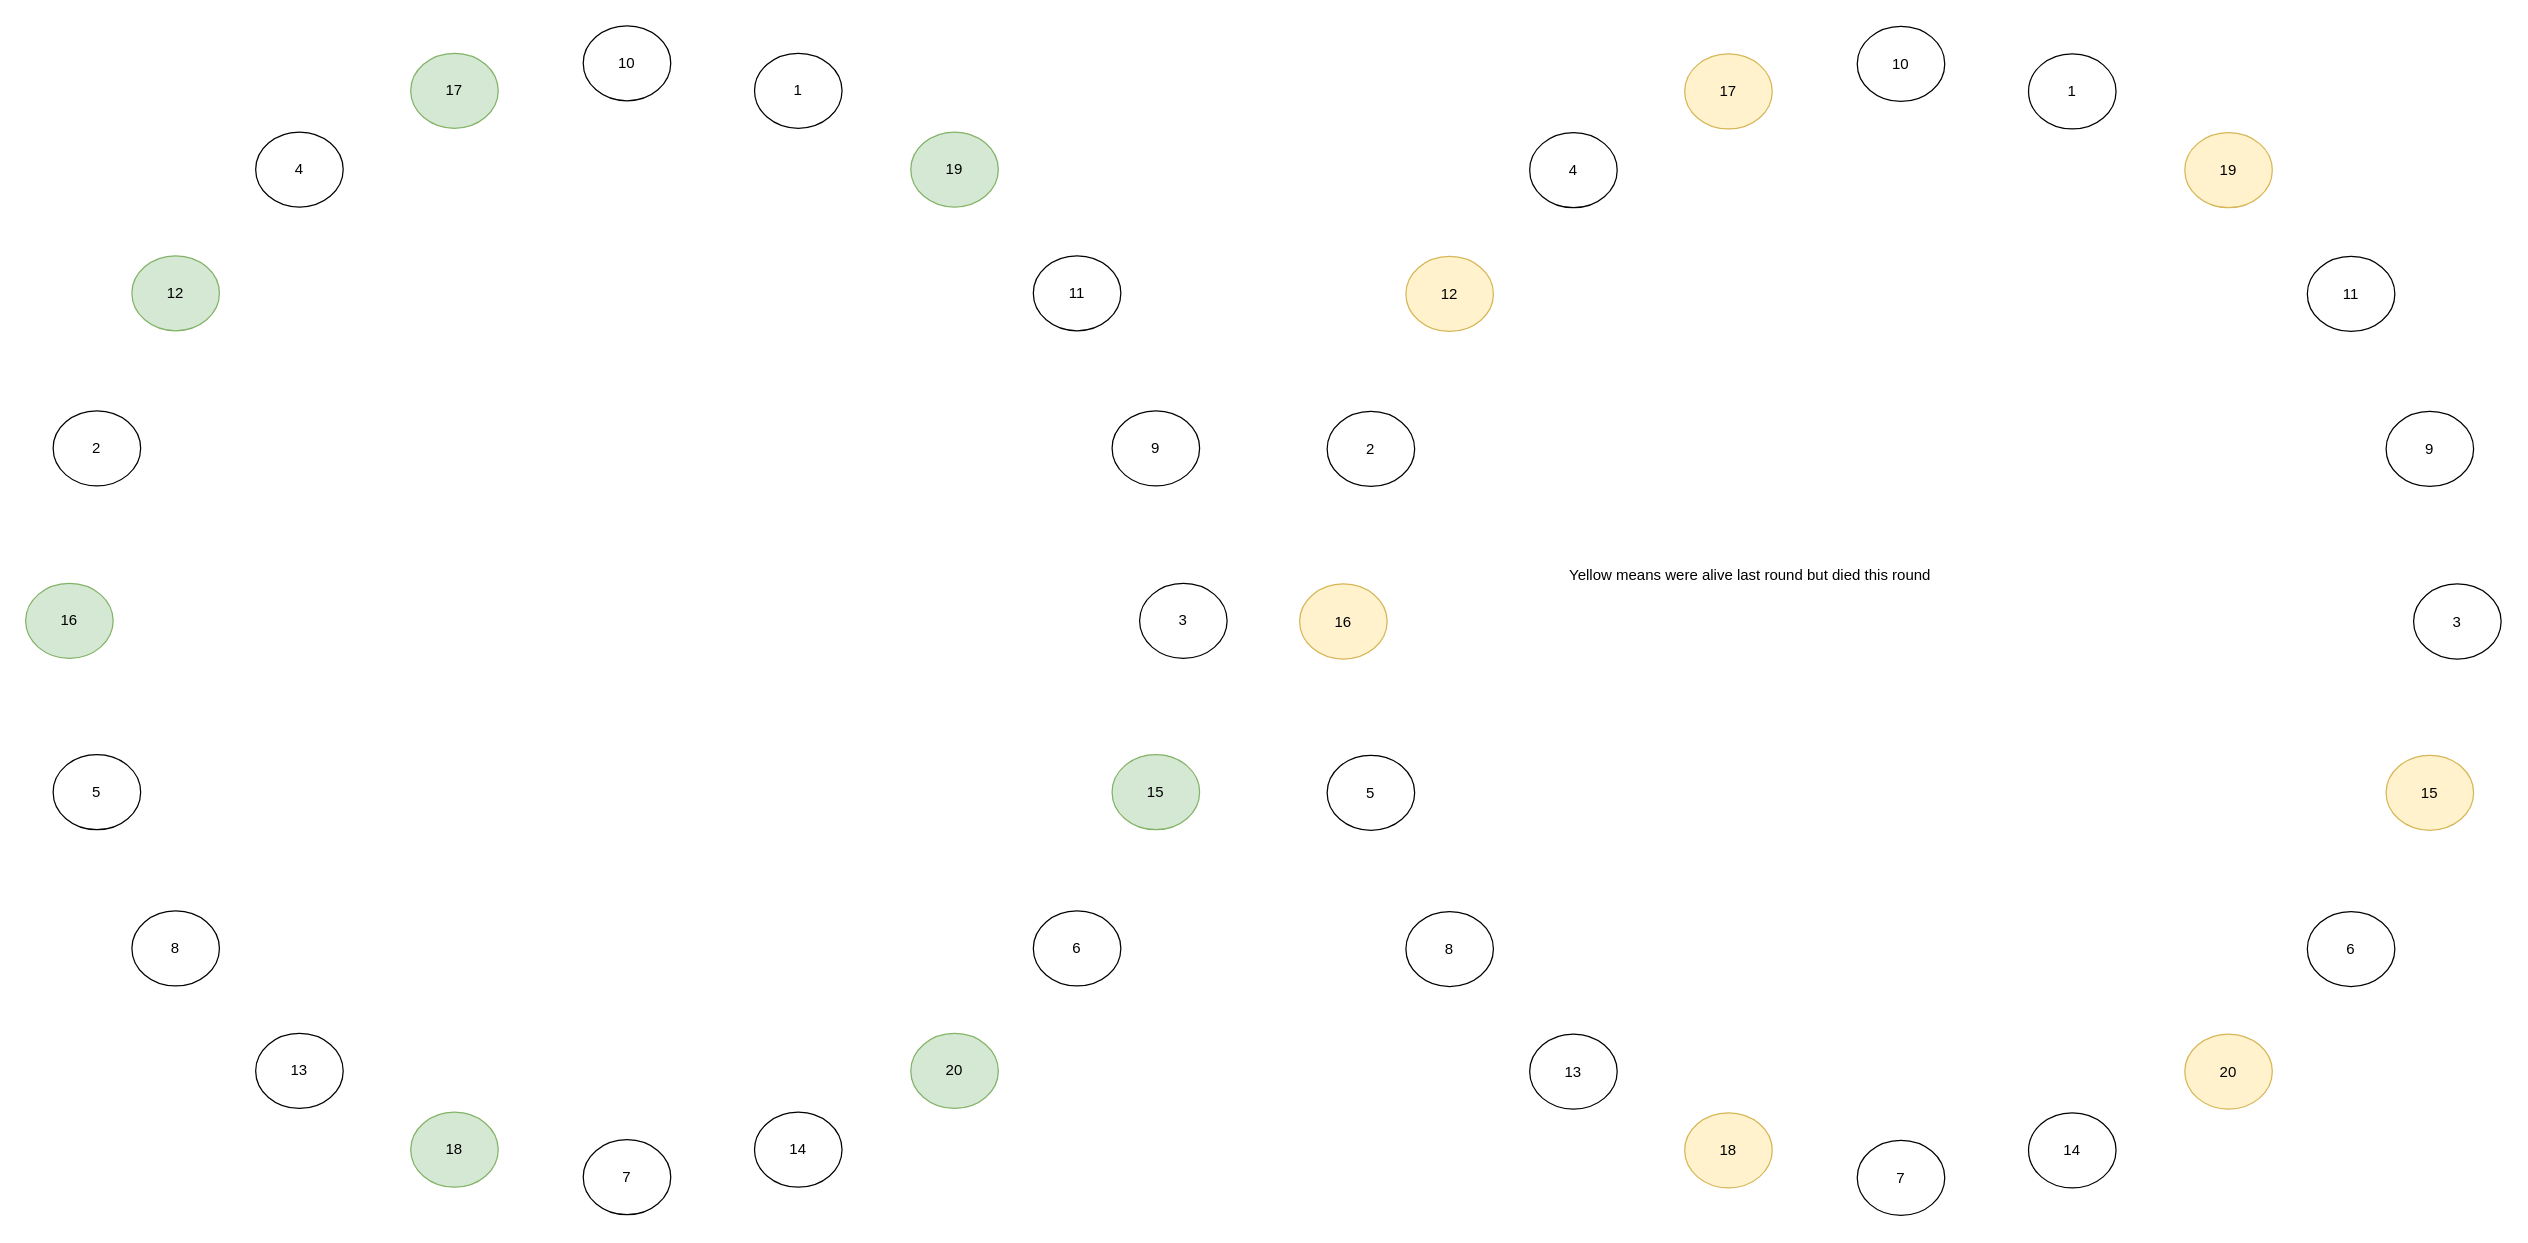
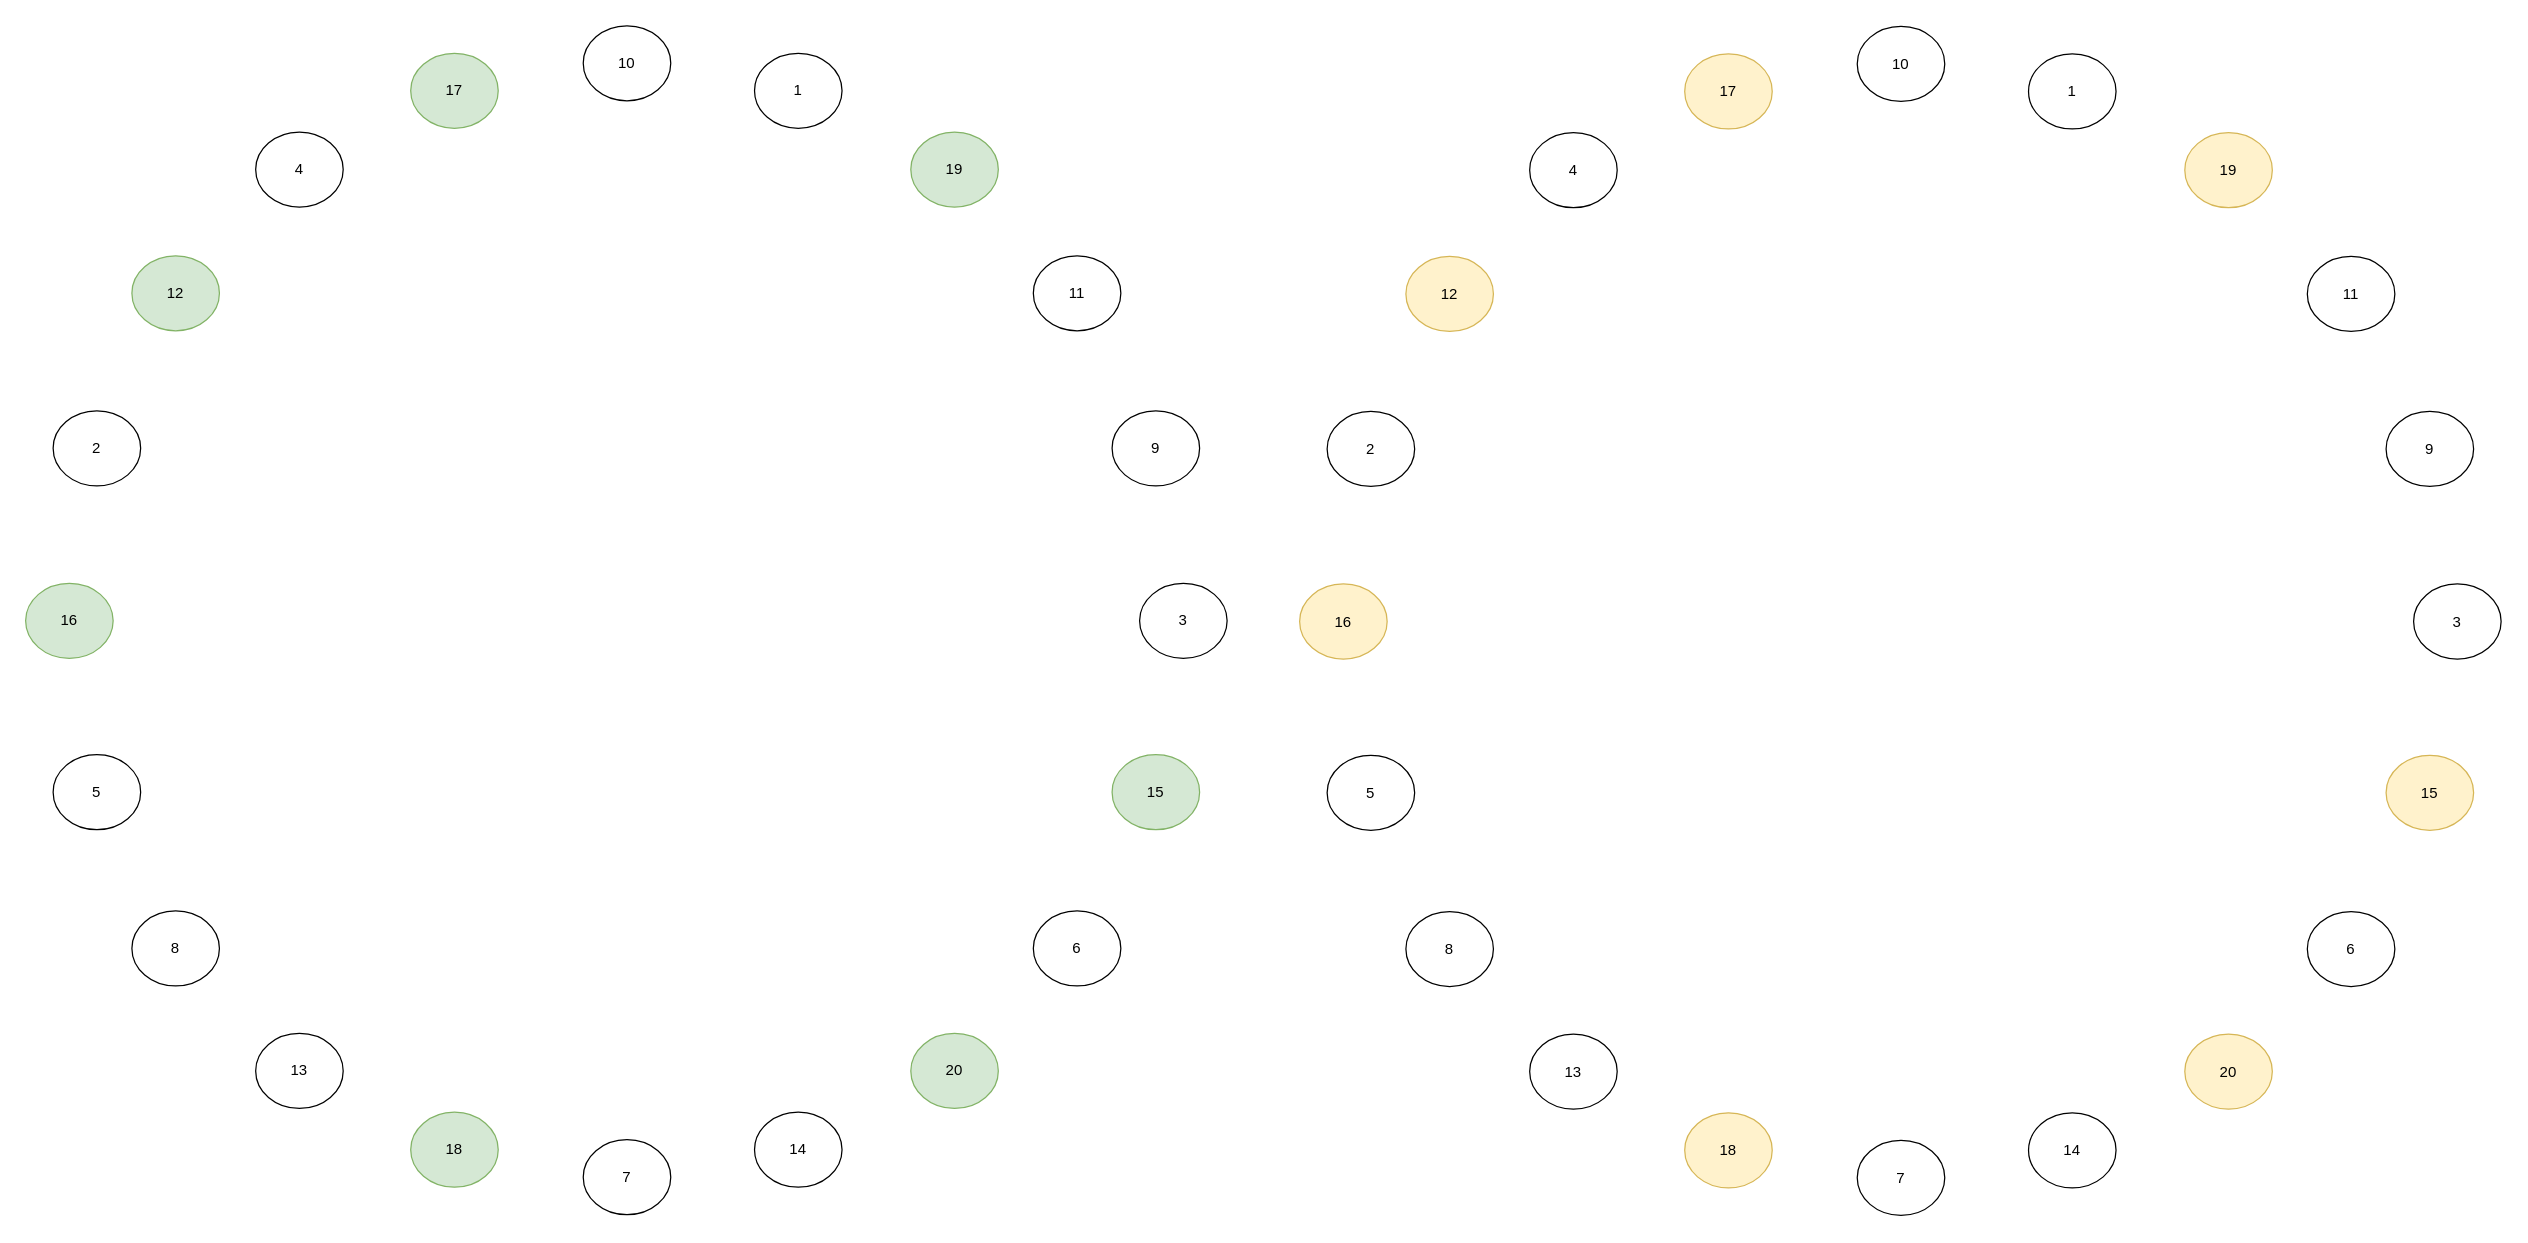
(1749, 576) -> none
